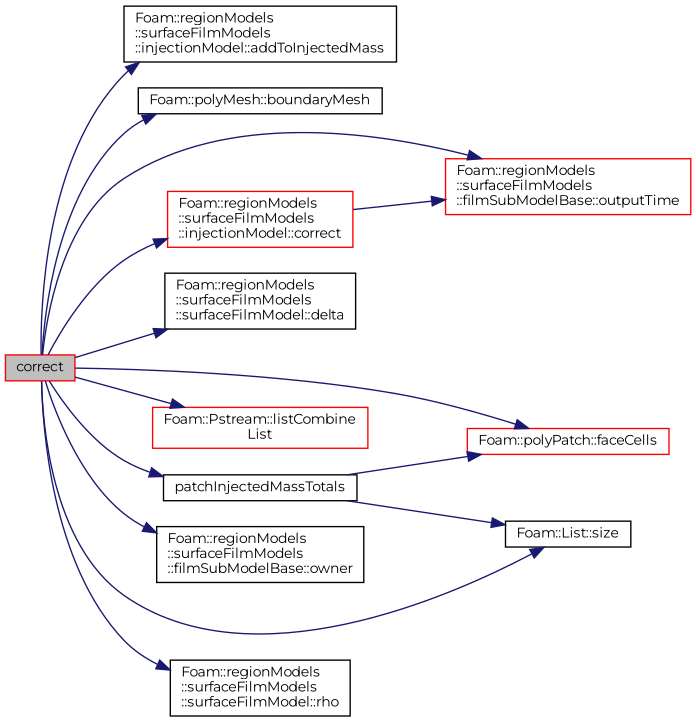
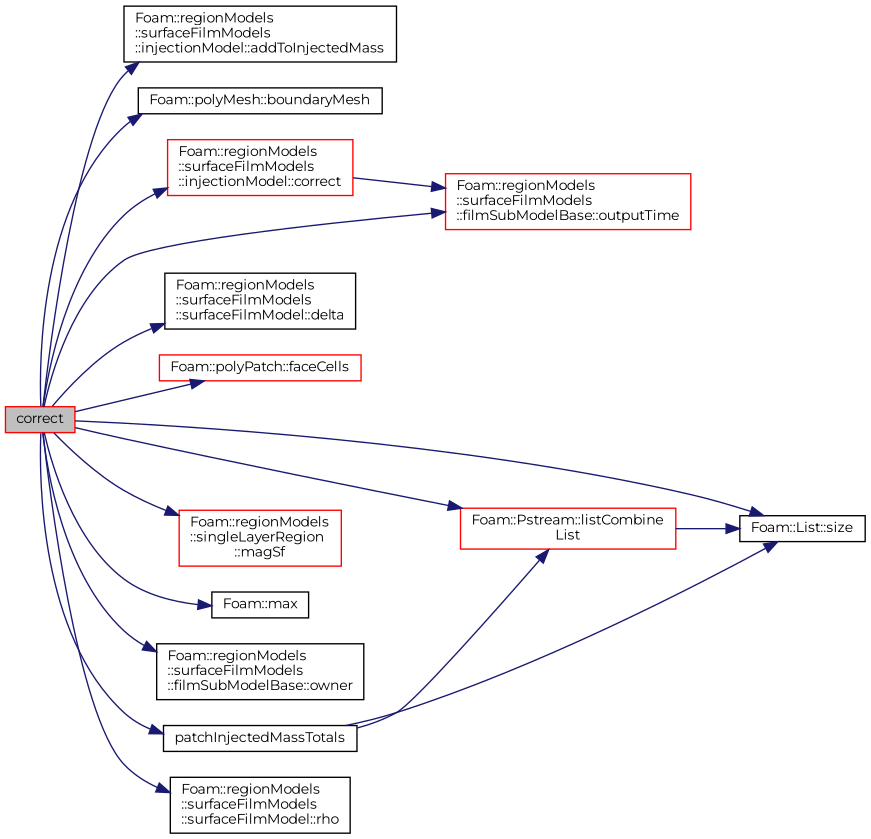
(407, 466) -> (456, 654)
none -> (701, 529)
none -> (260, 538)
none -> (260, 605)
